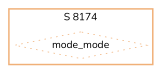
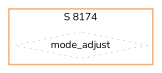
(81, 45) -> (81, 45)
